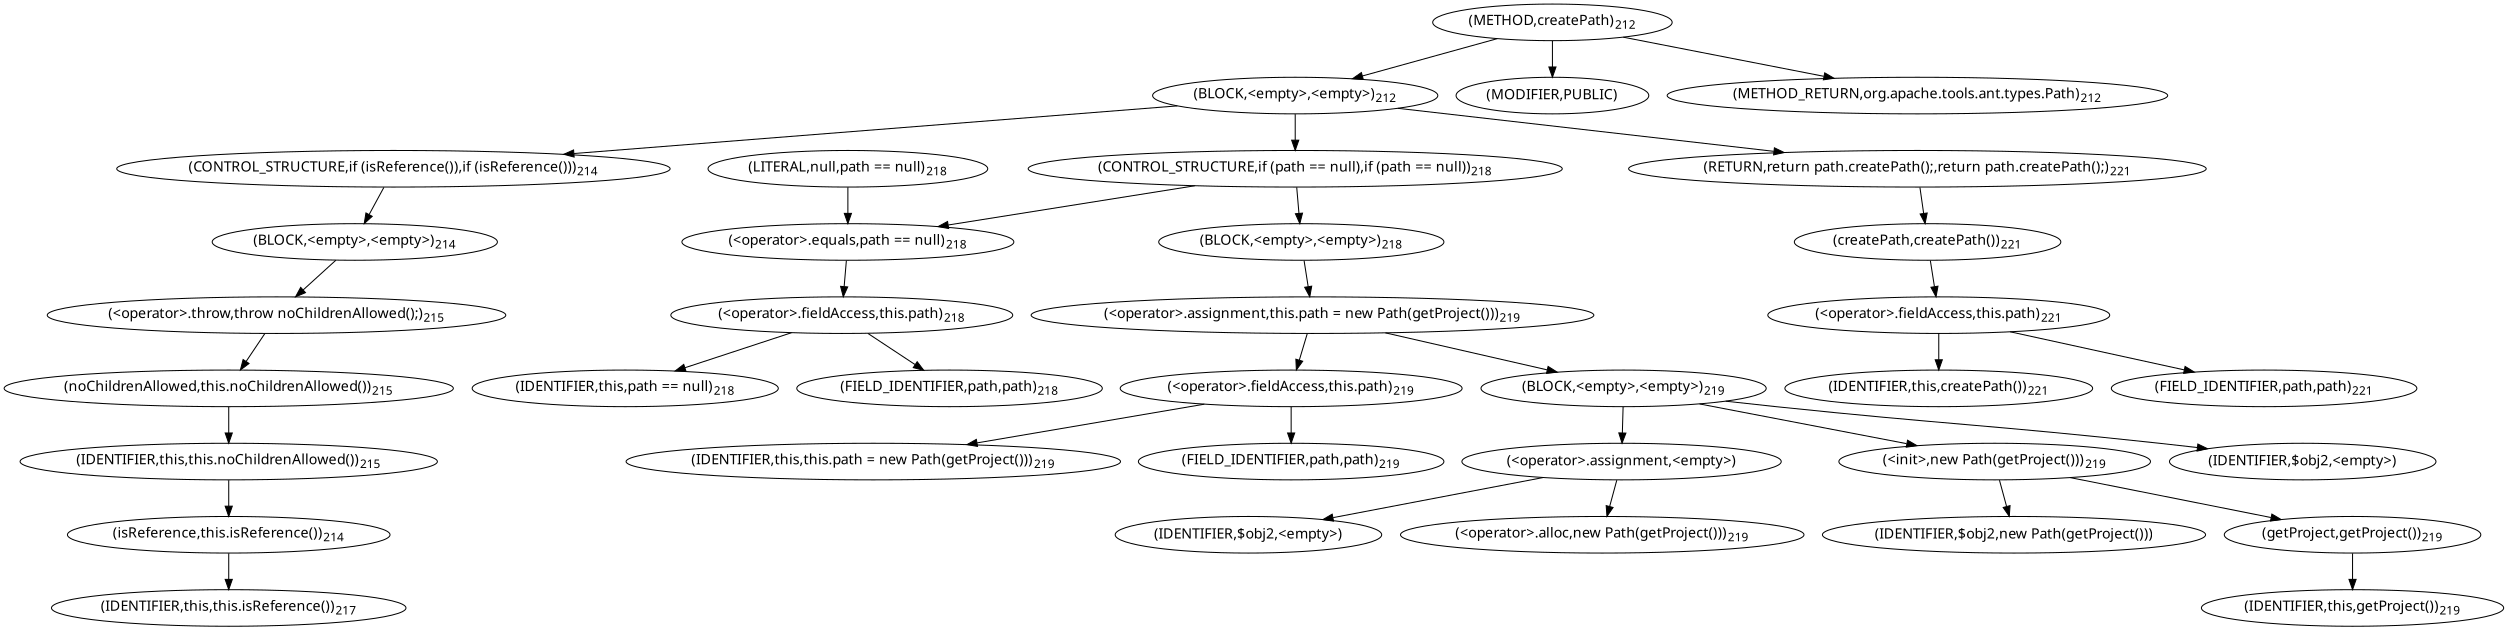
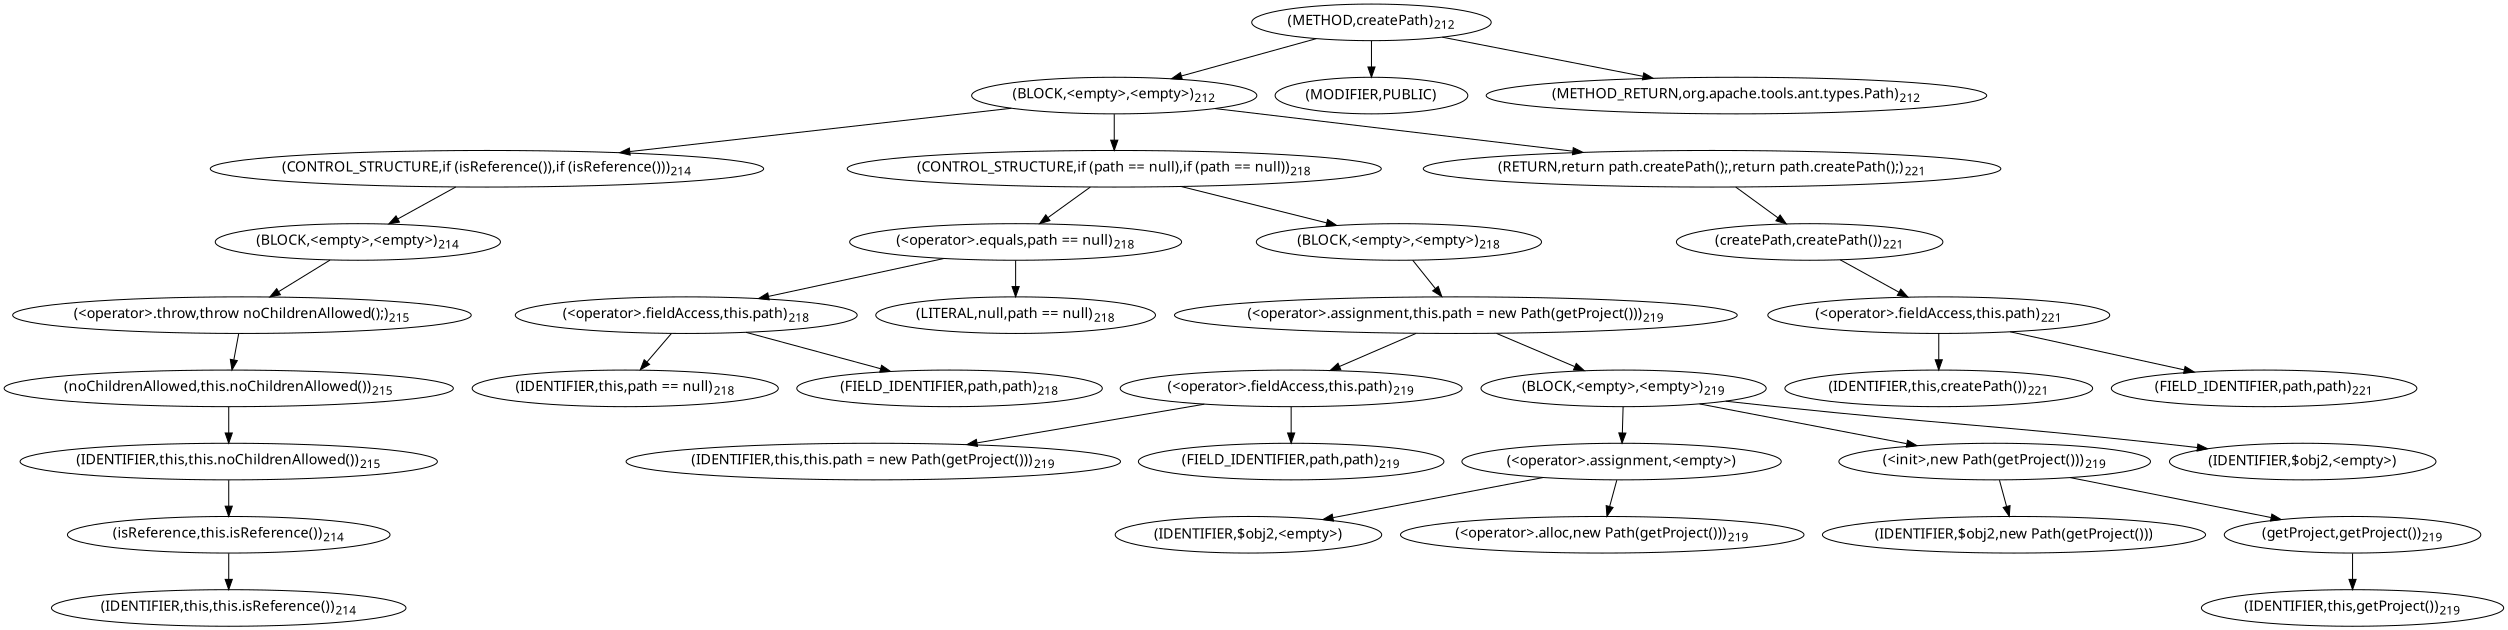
(848, 200) -> (1016, 274)
(346, 606) -> (346, 606)
